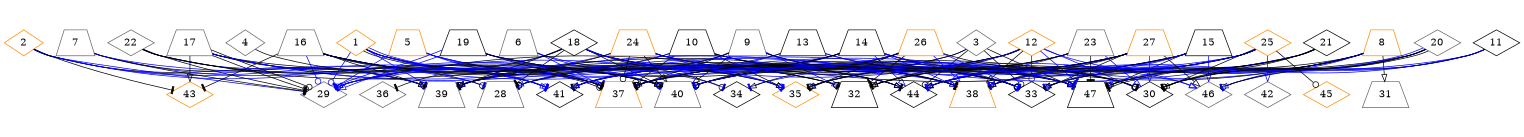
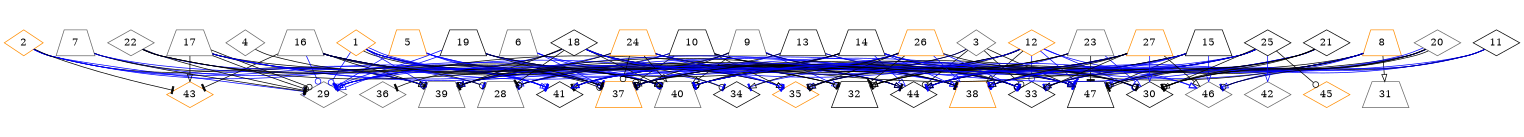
(1268, 43) -> (1268, 43)
